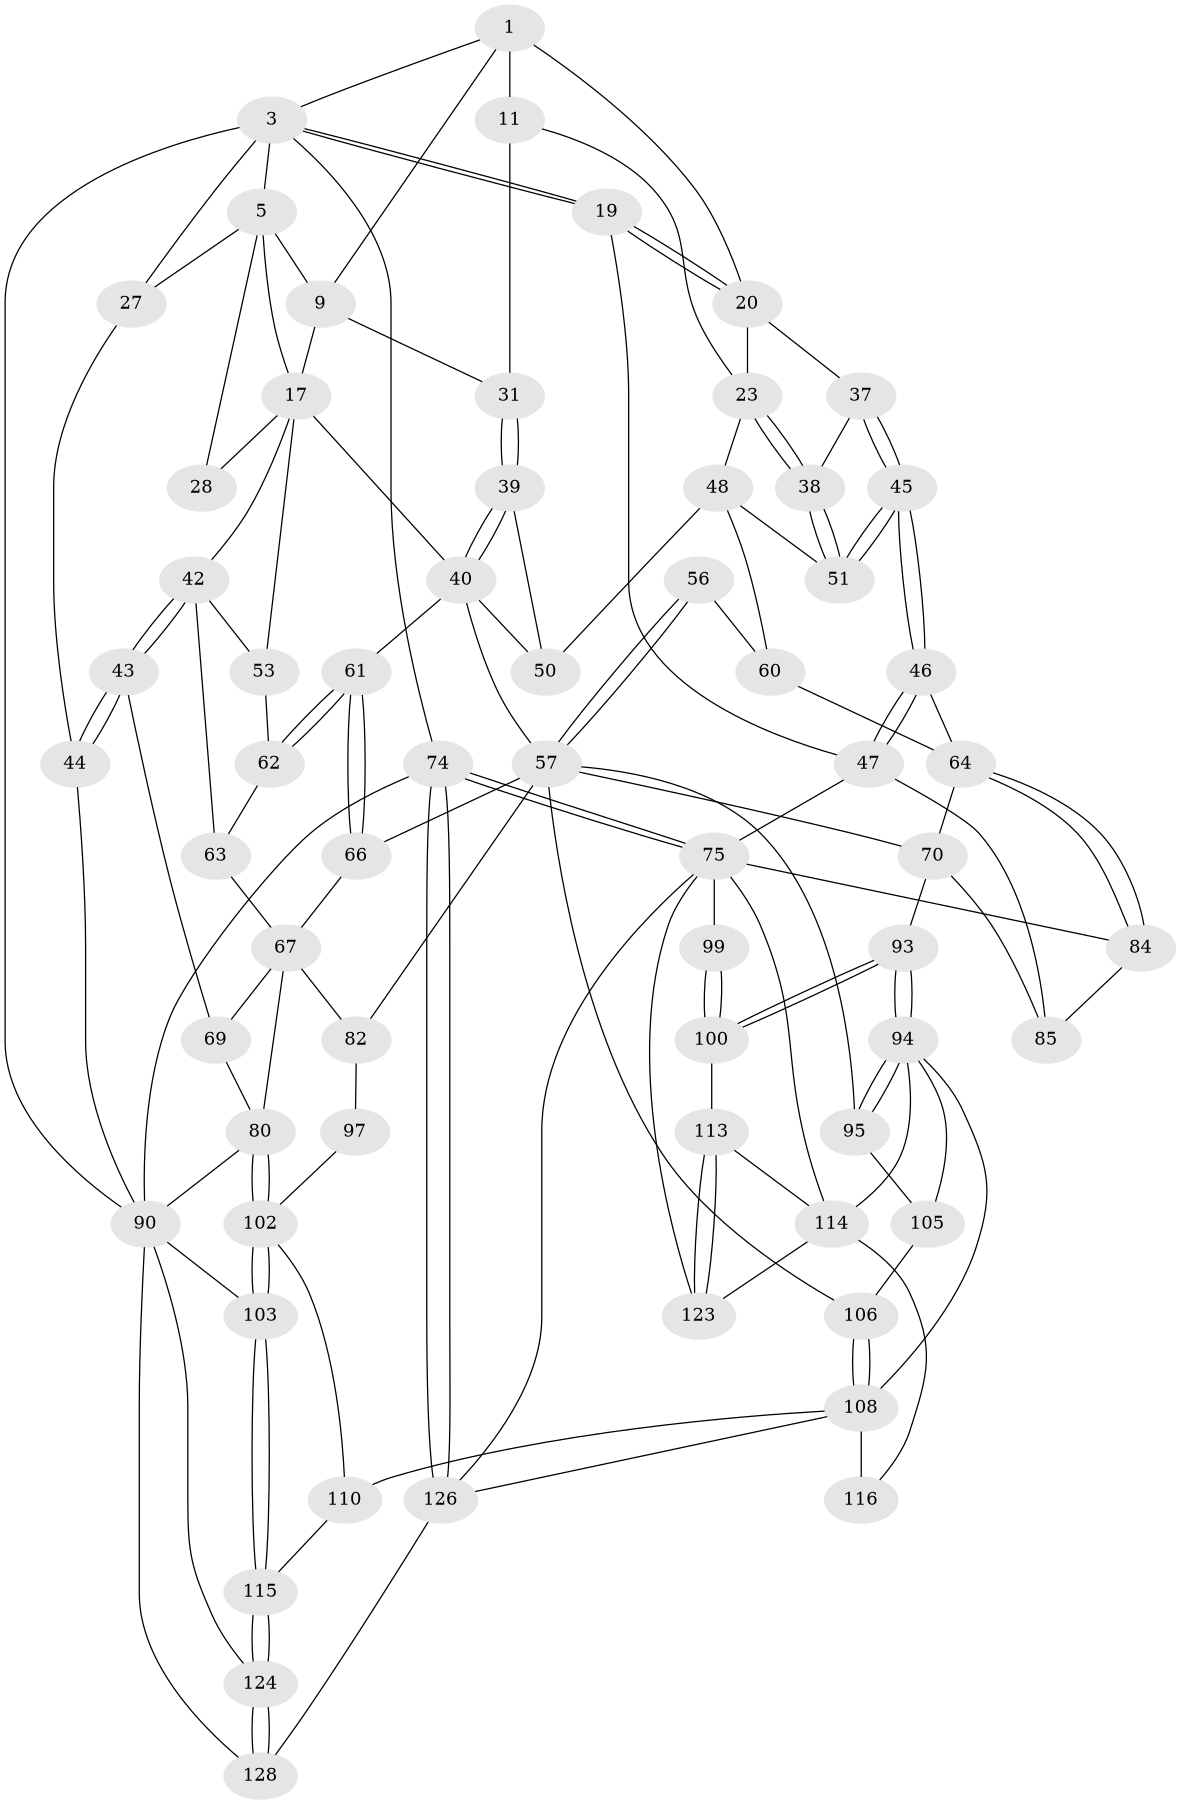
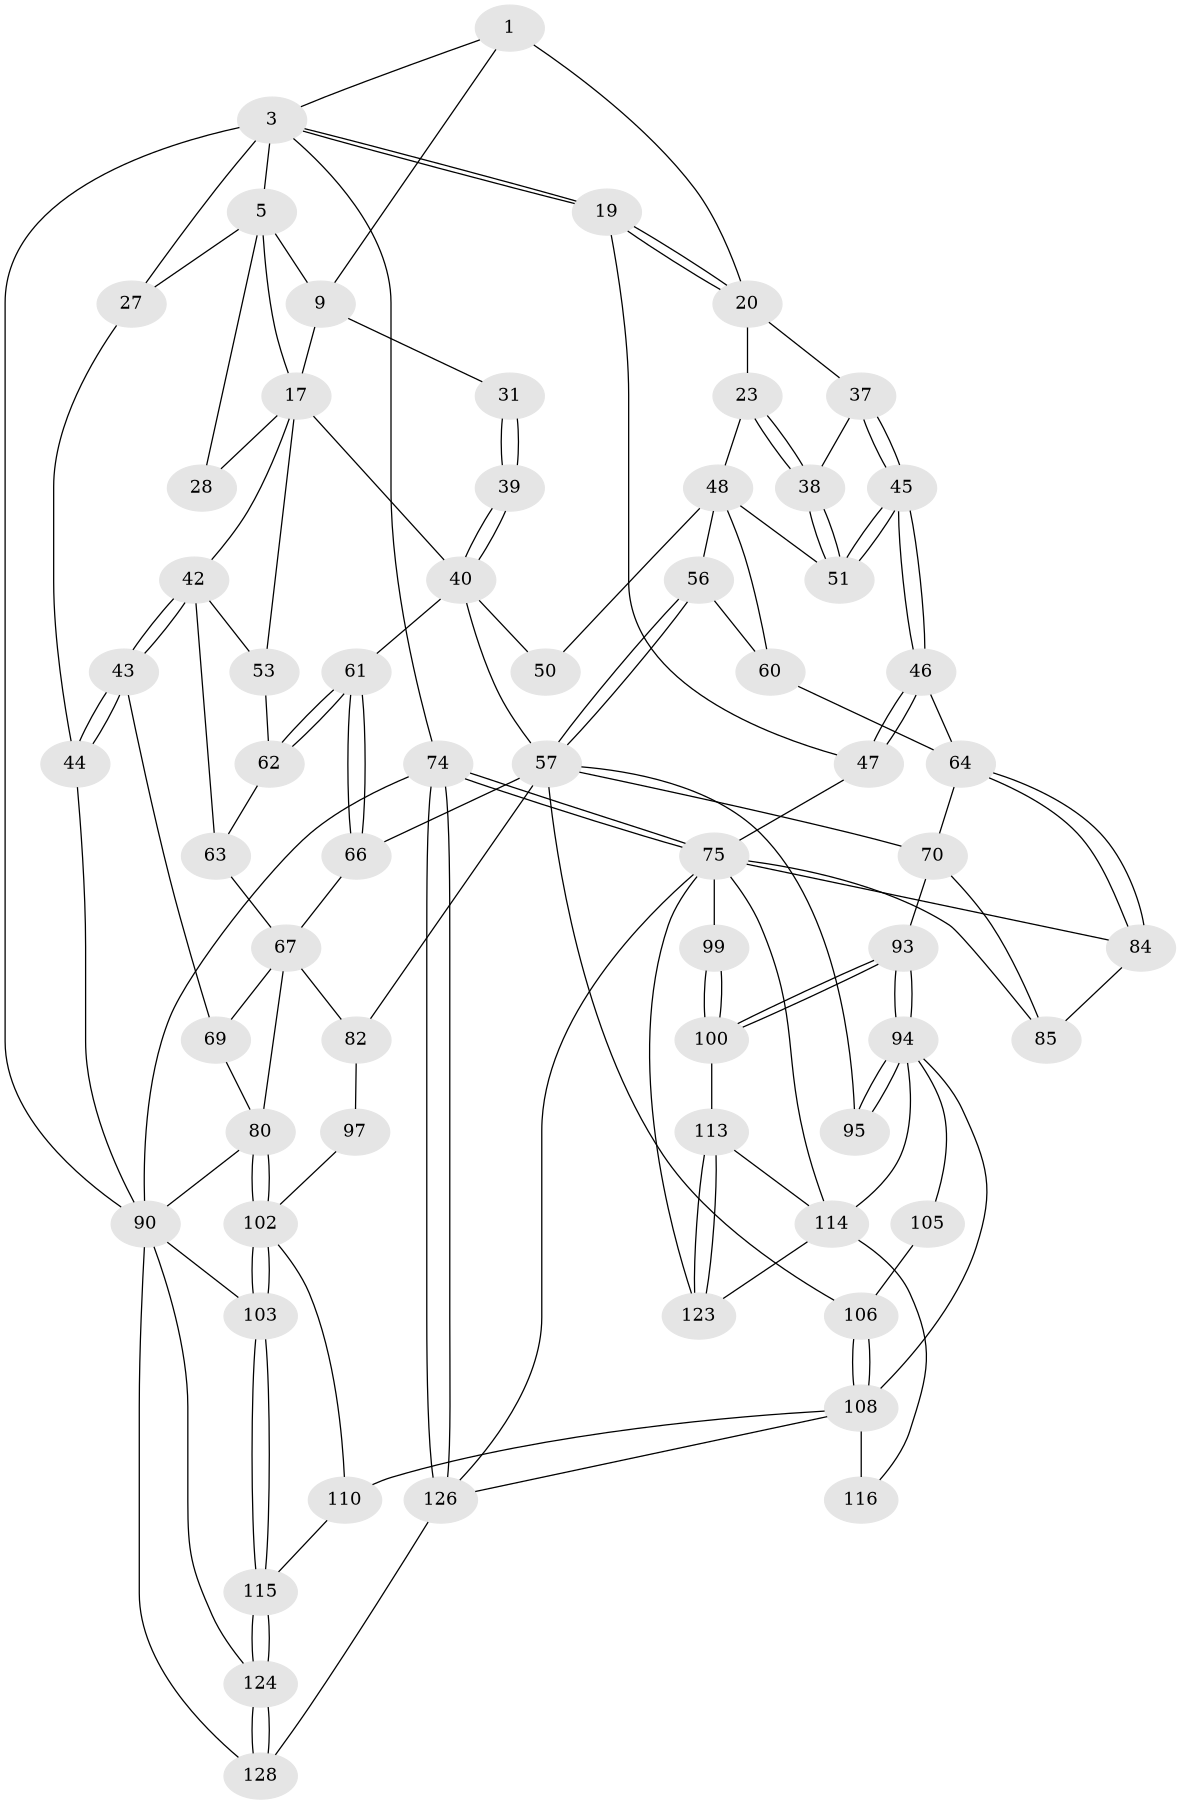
(510, 120) -> none
none -> (709, 534)
(528, 580) -> none
(1006, 874) -> (926, 912)
(894, 1182) -> none
